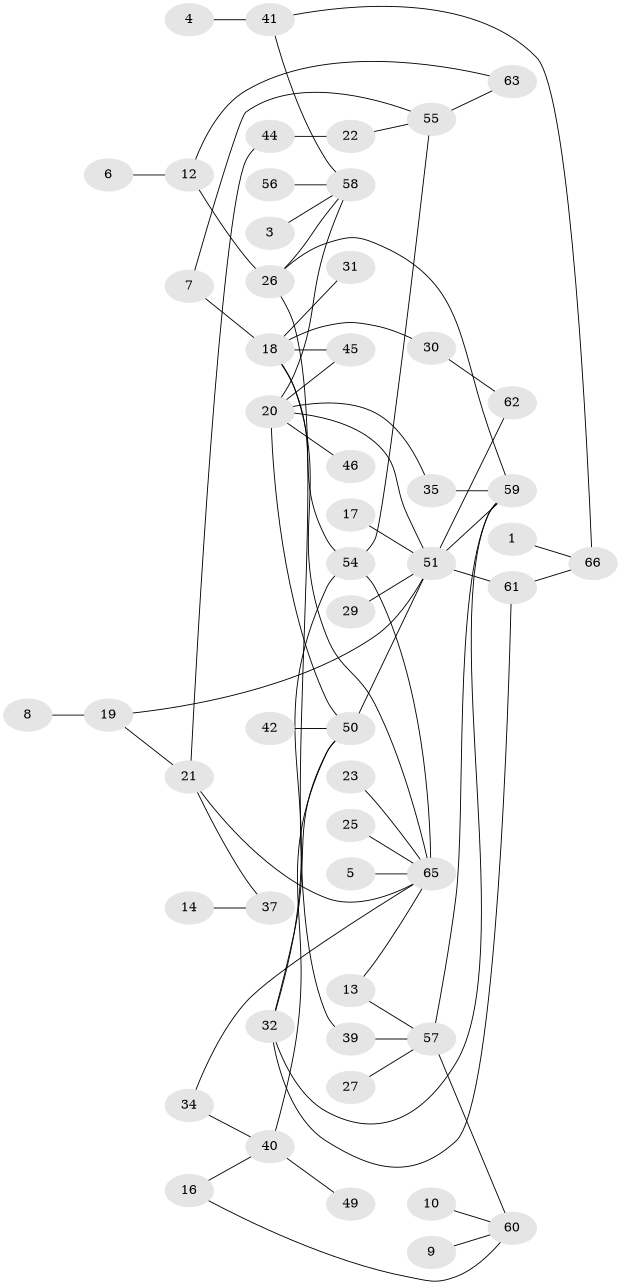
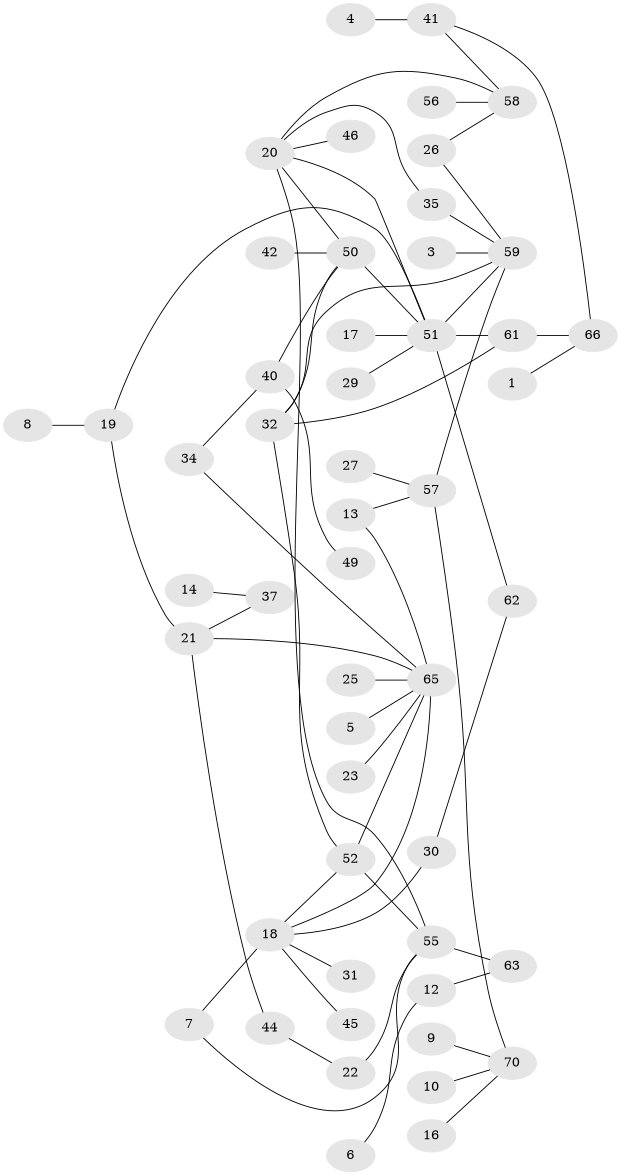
(310, 209) -> (472, 253)
(226, 230) -> none
(310, 381) -> (296, 528)
(351, 563) -> (351, 860)
(351, 1039) -> none
(230, 1169) -> none
(512, 1228) -> (512, 1063)
